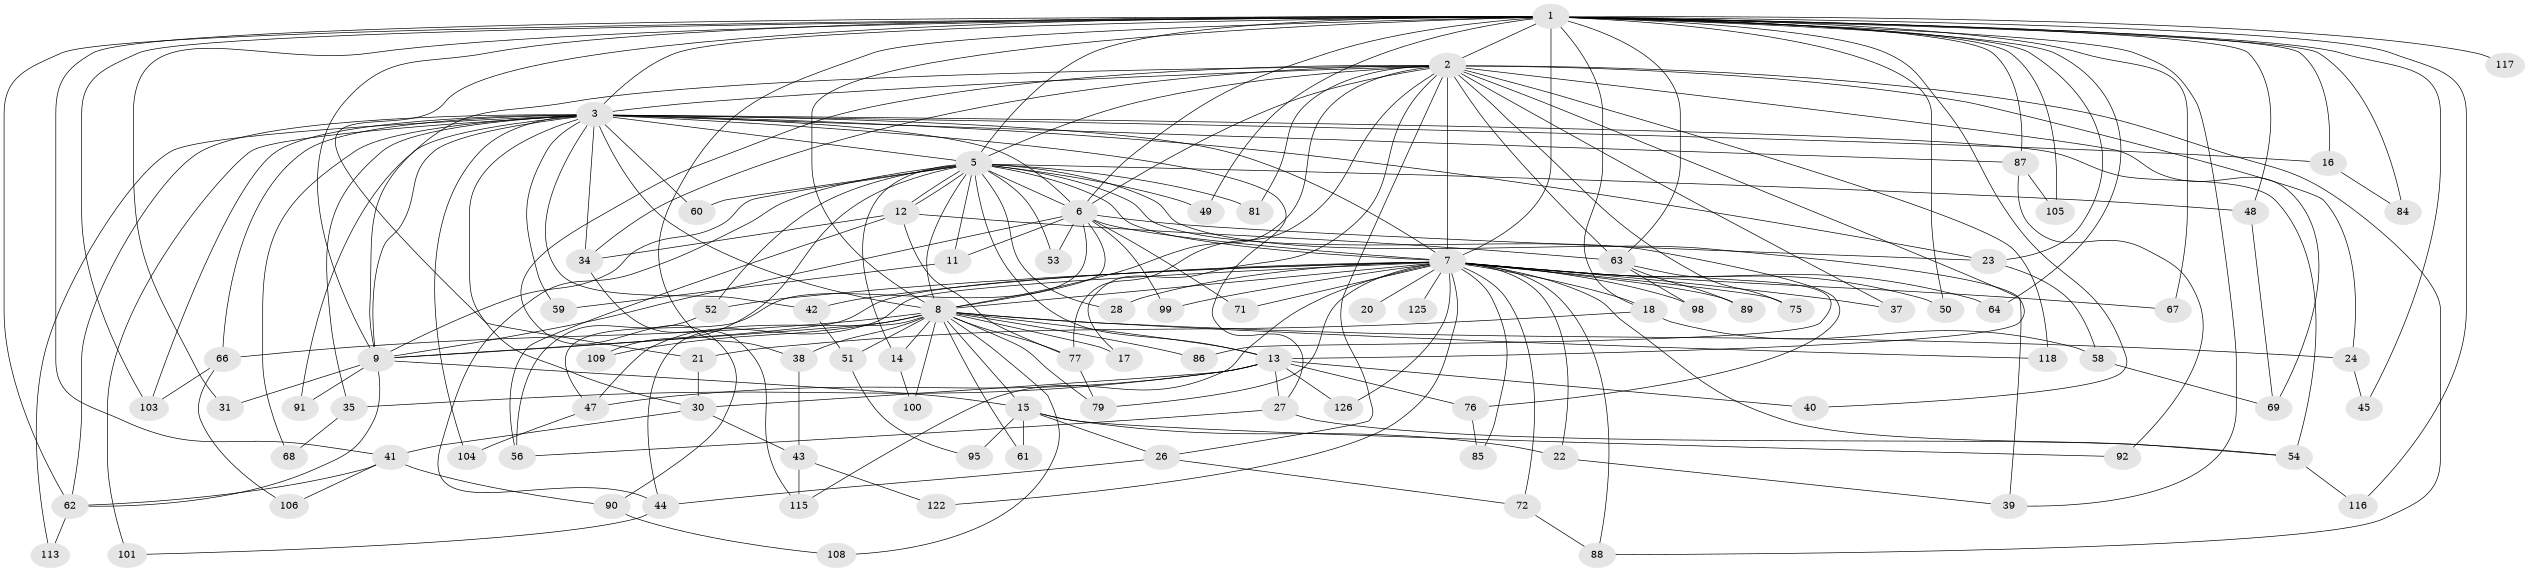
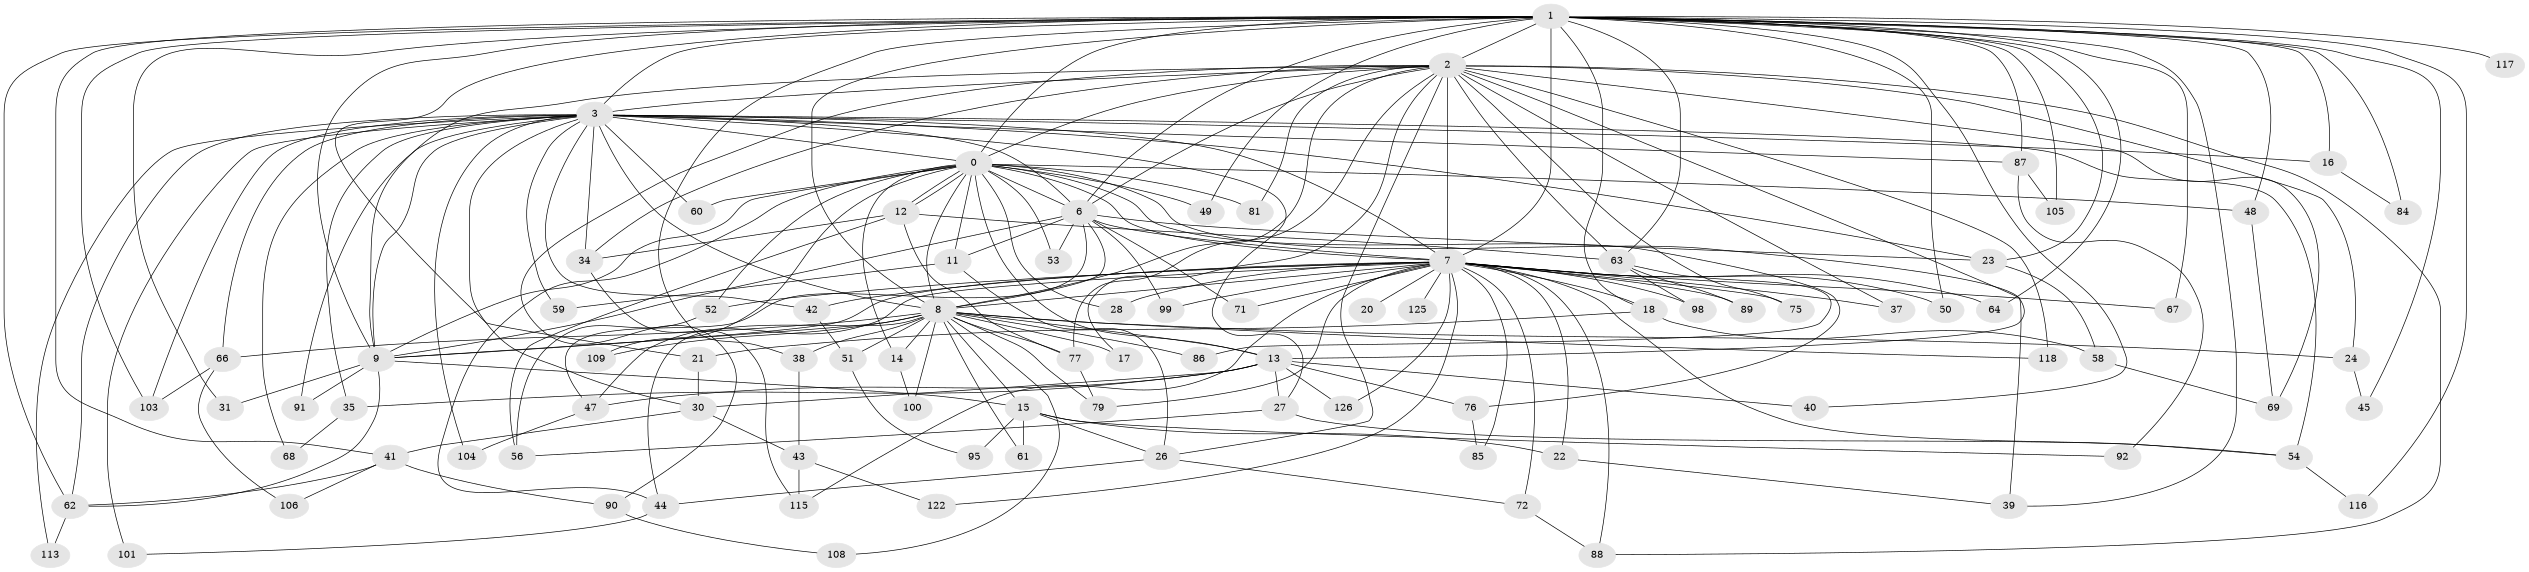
(974, 163) -> (974, 163)
none -> (1154, 355)
